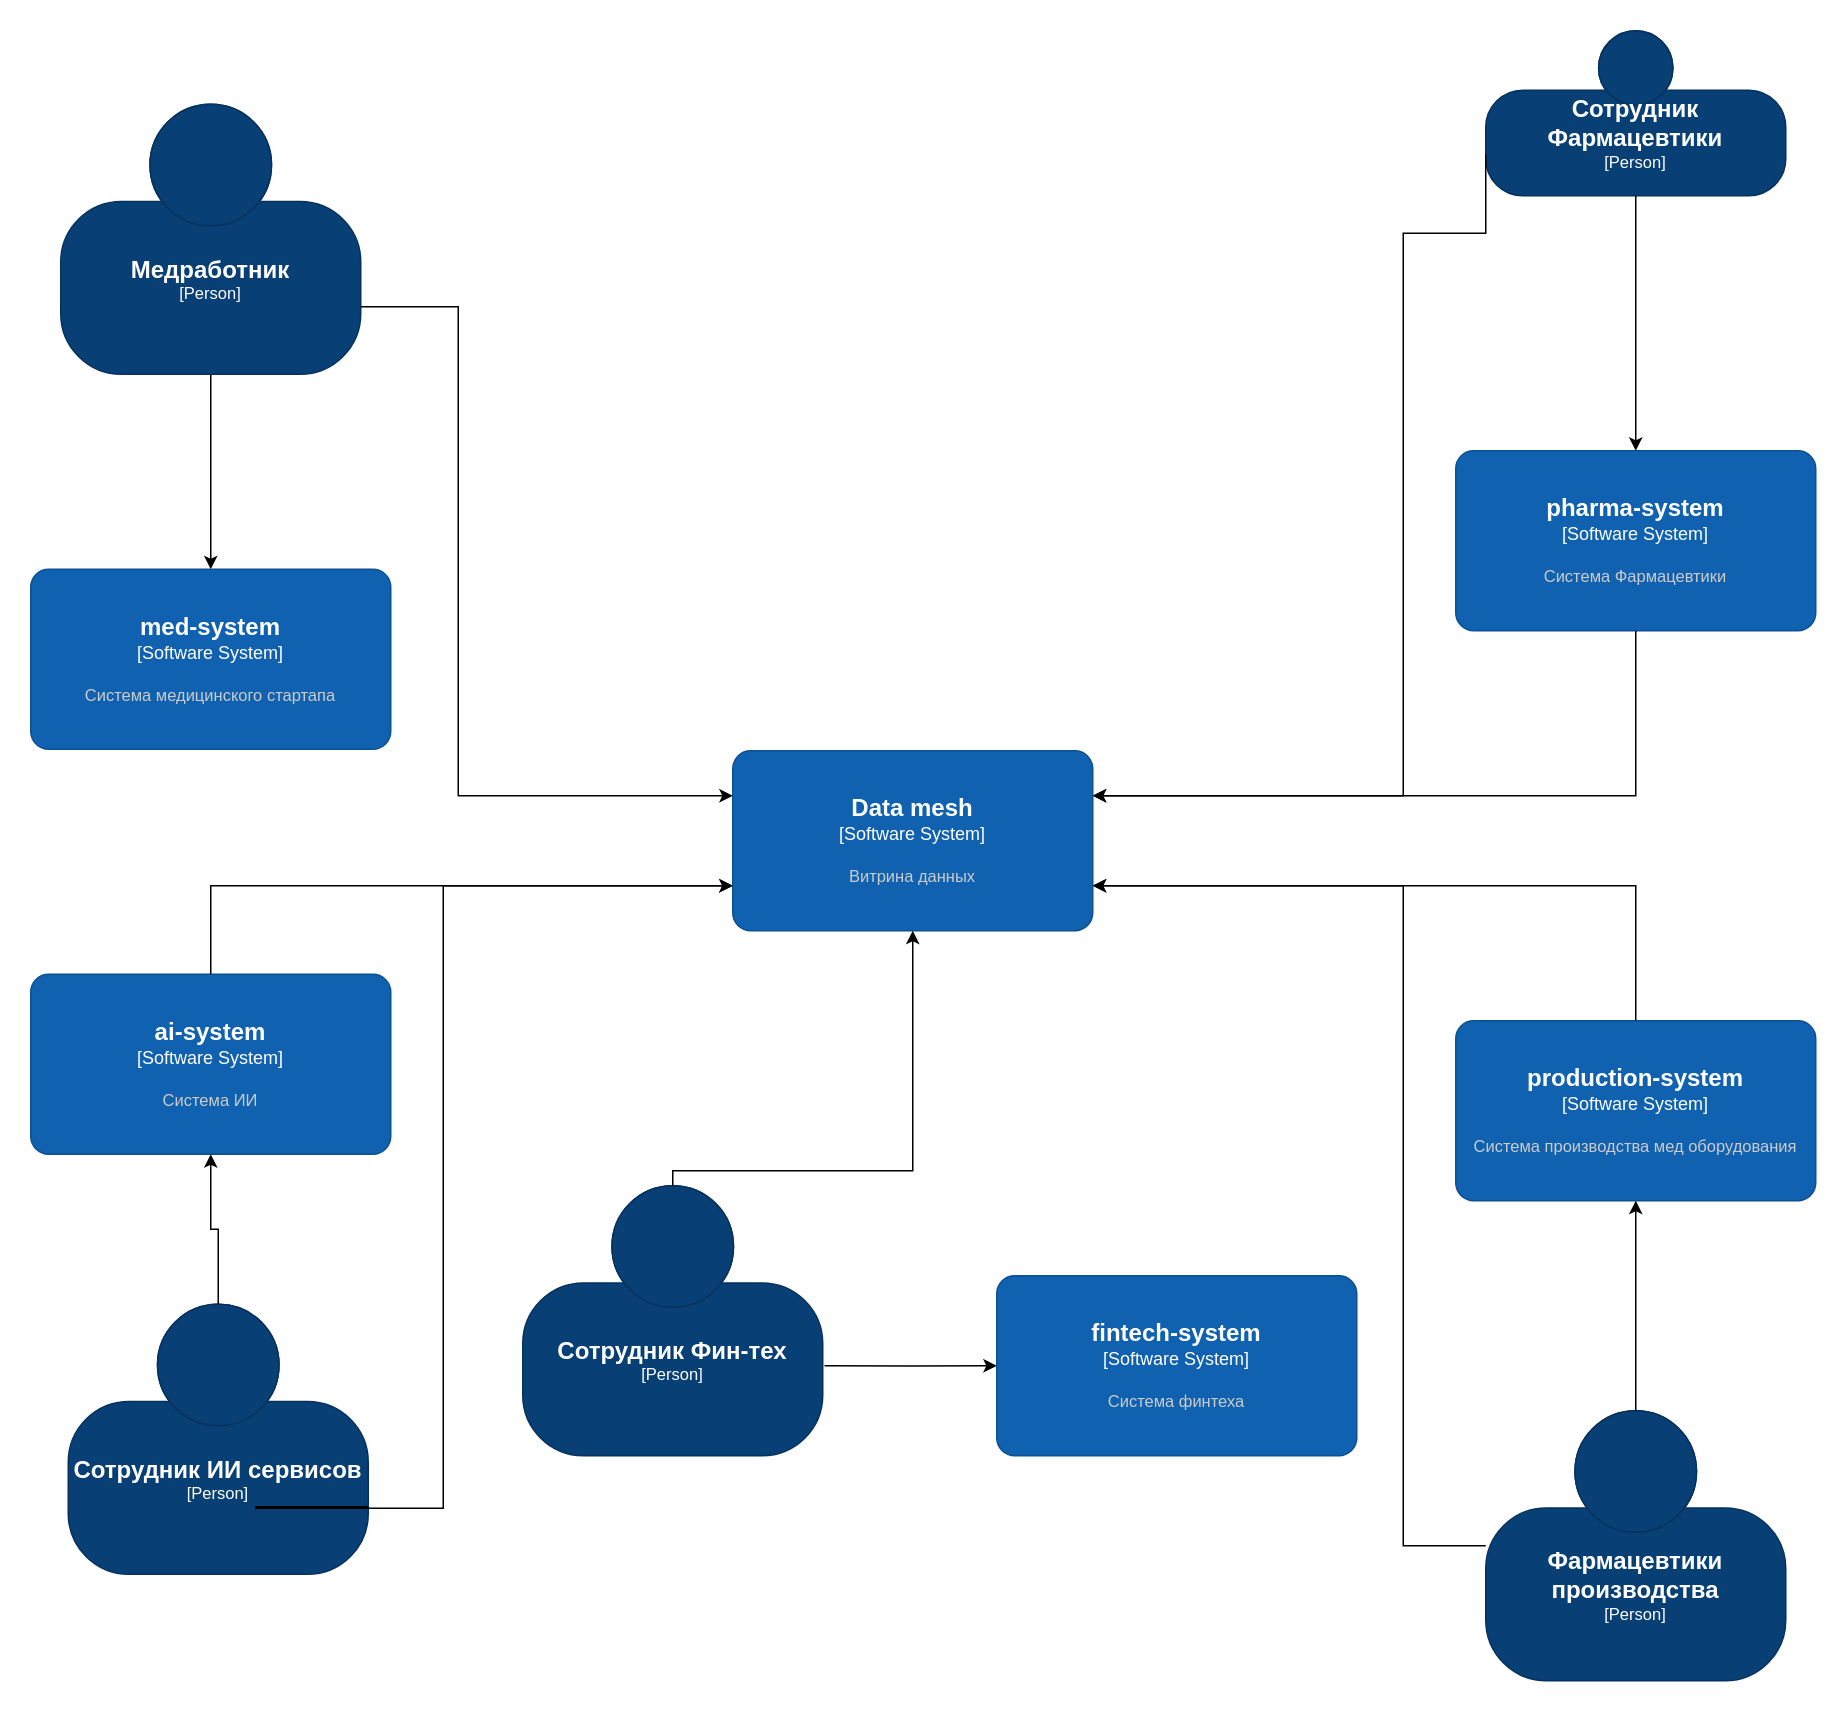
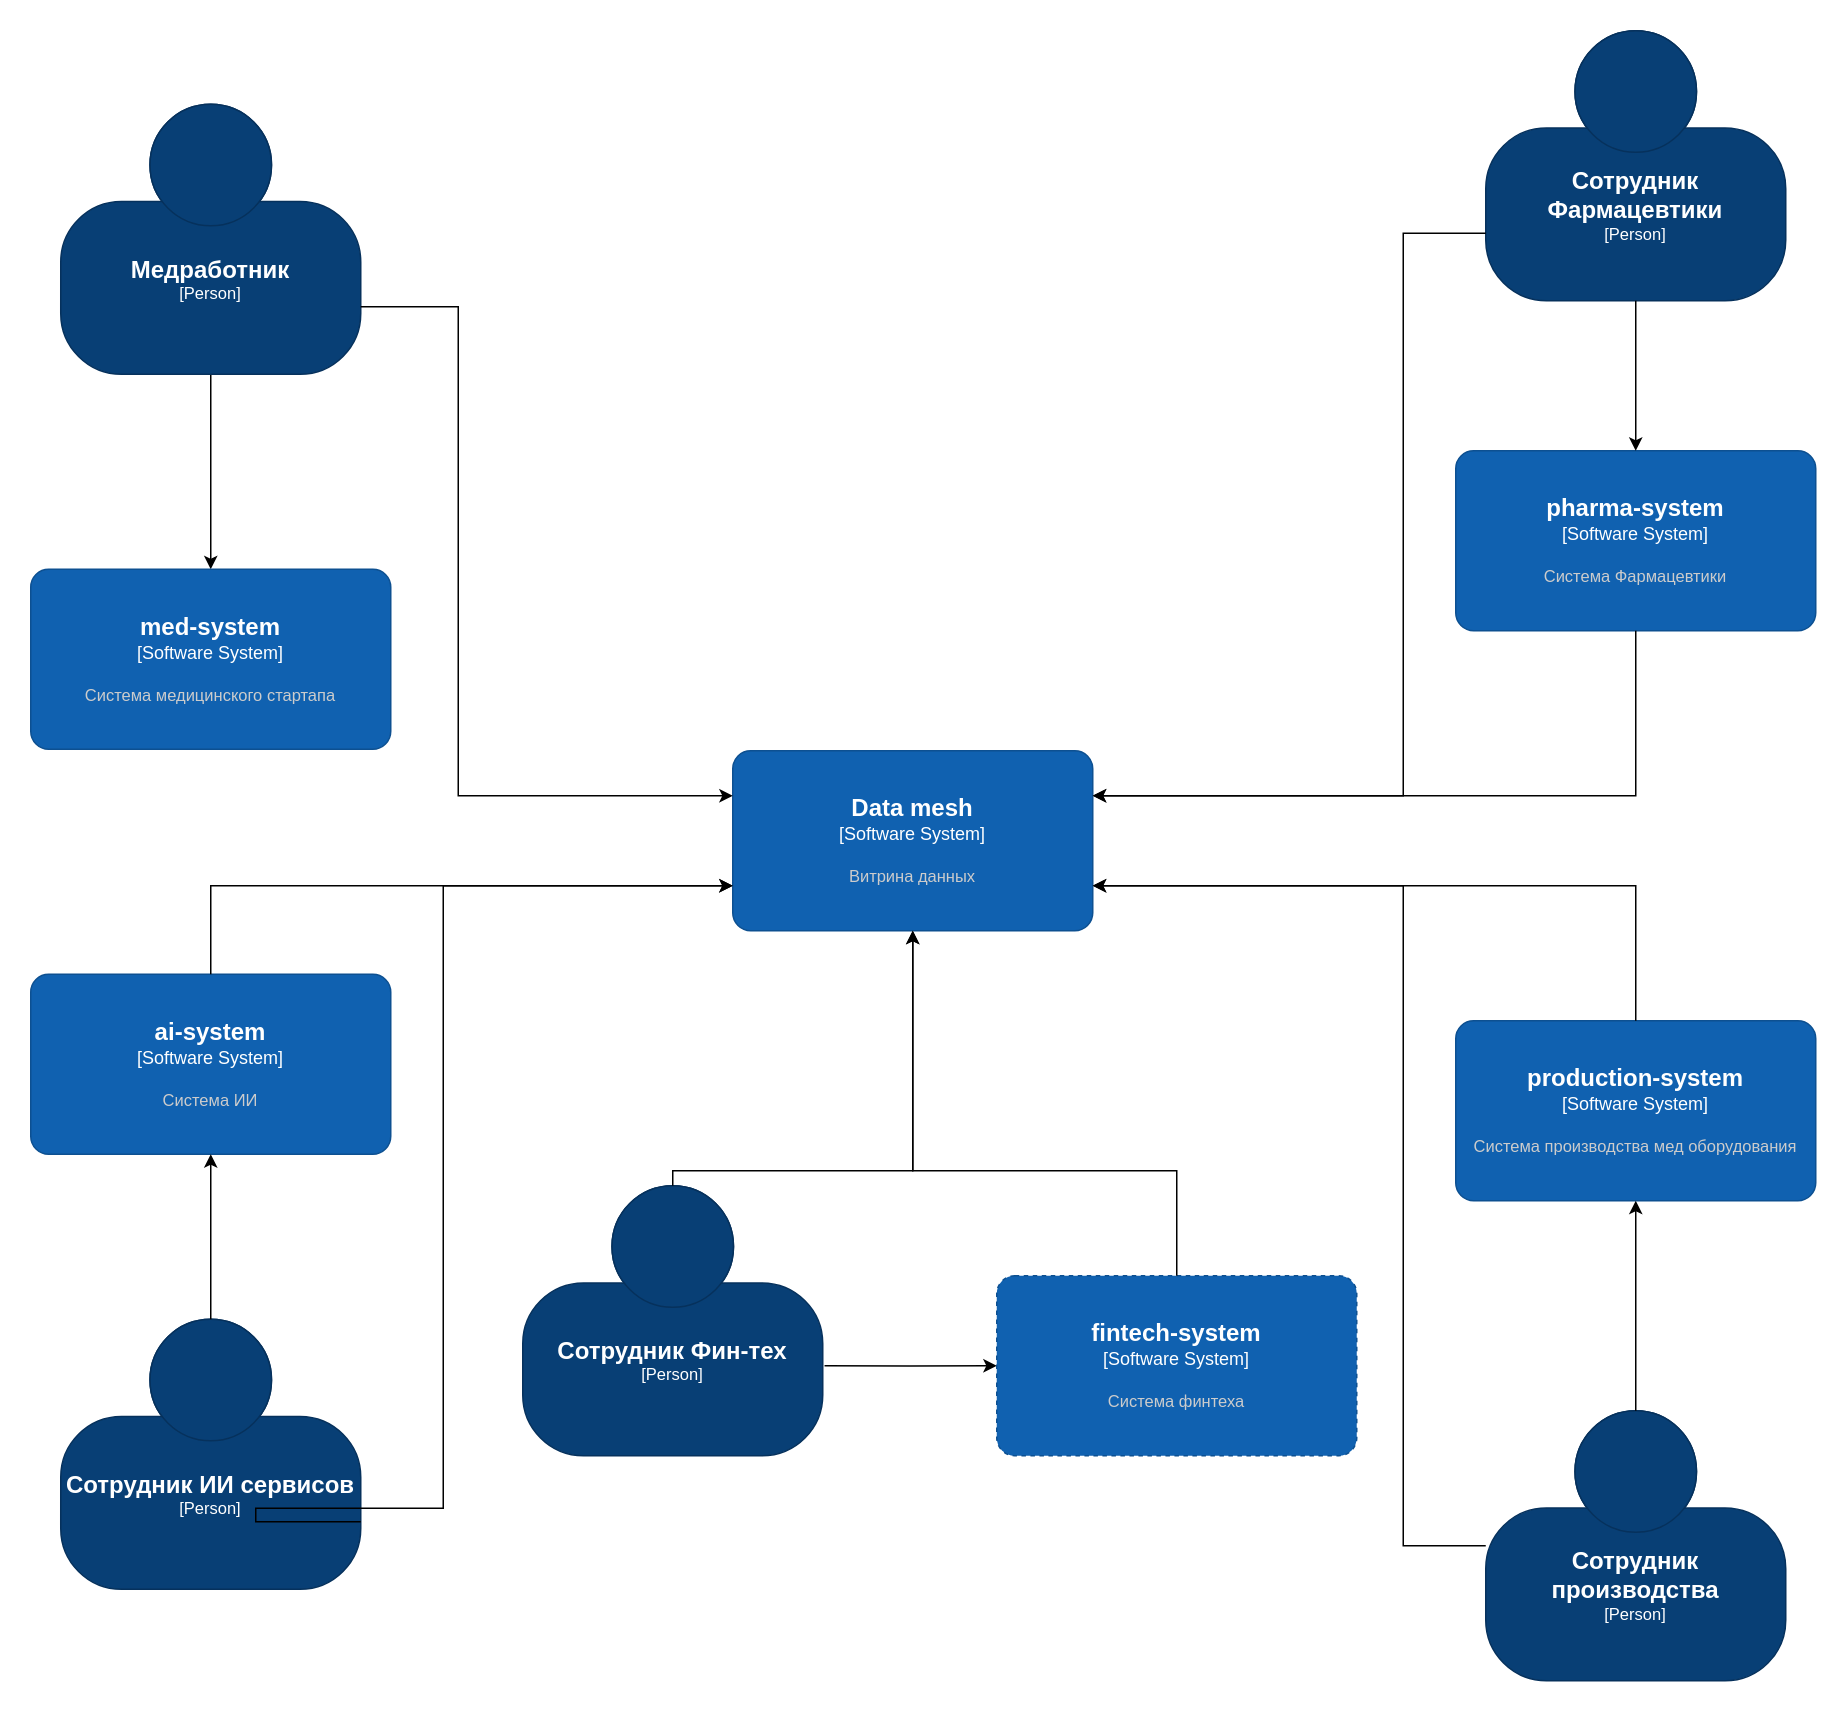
(1636, 113) -> (1636, 166)
none -> (1098, 1171)
(1177, 1366) -> (1177, 1366)
(218, 1439) -> (211, 1454)
(1636, 1595) -> (1636, 1595)
